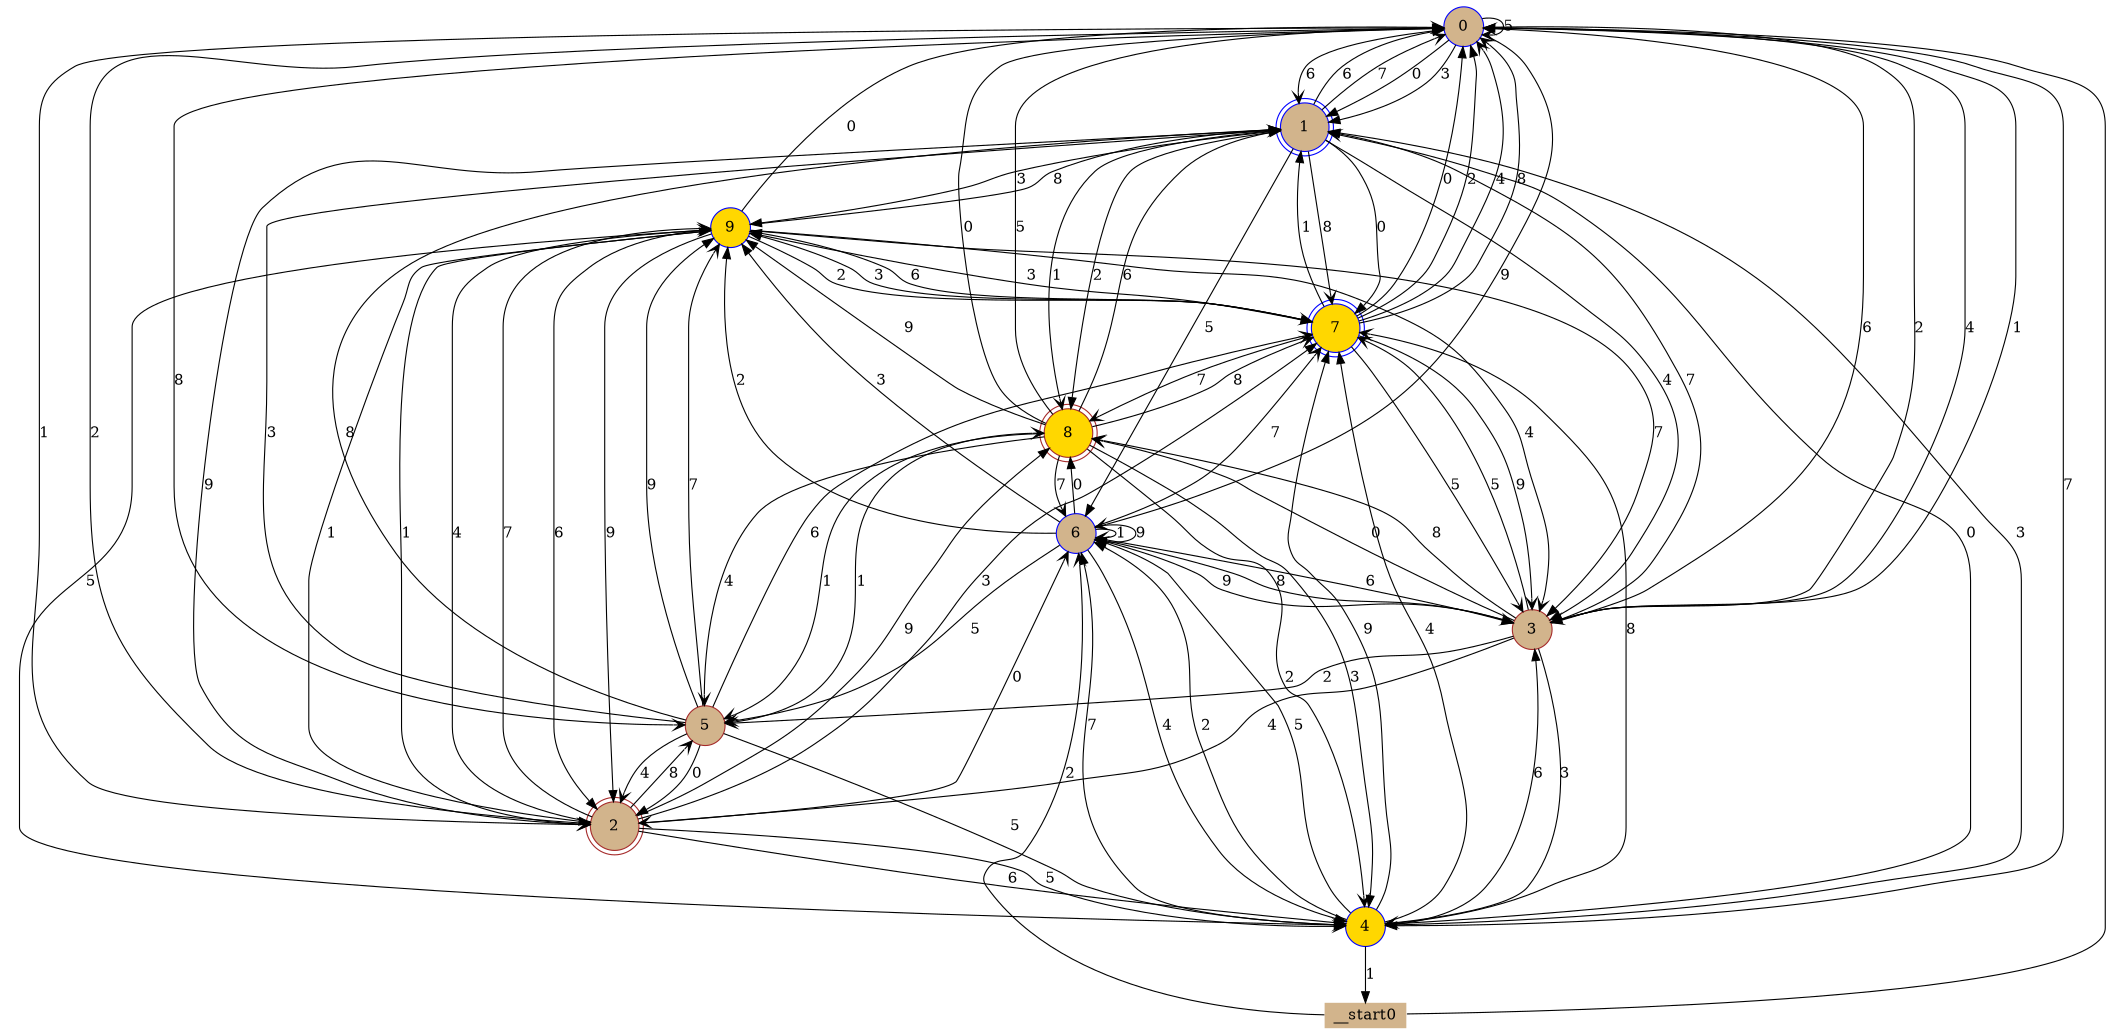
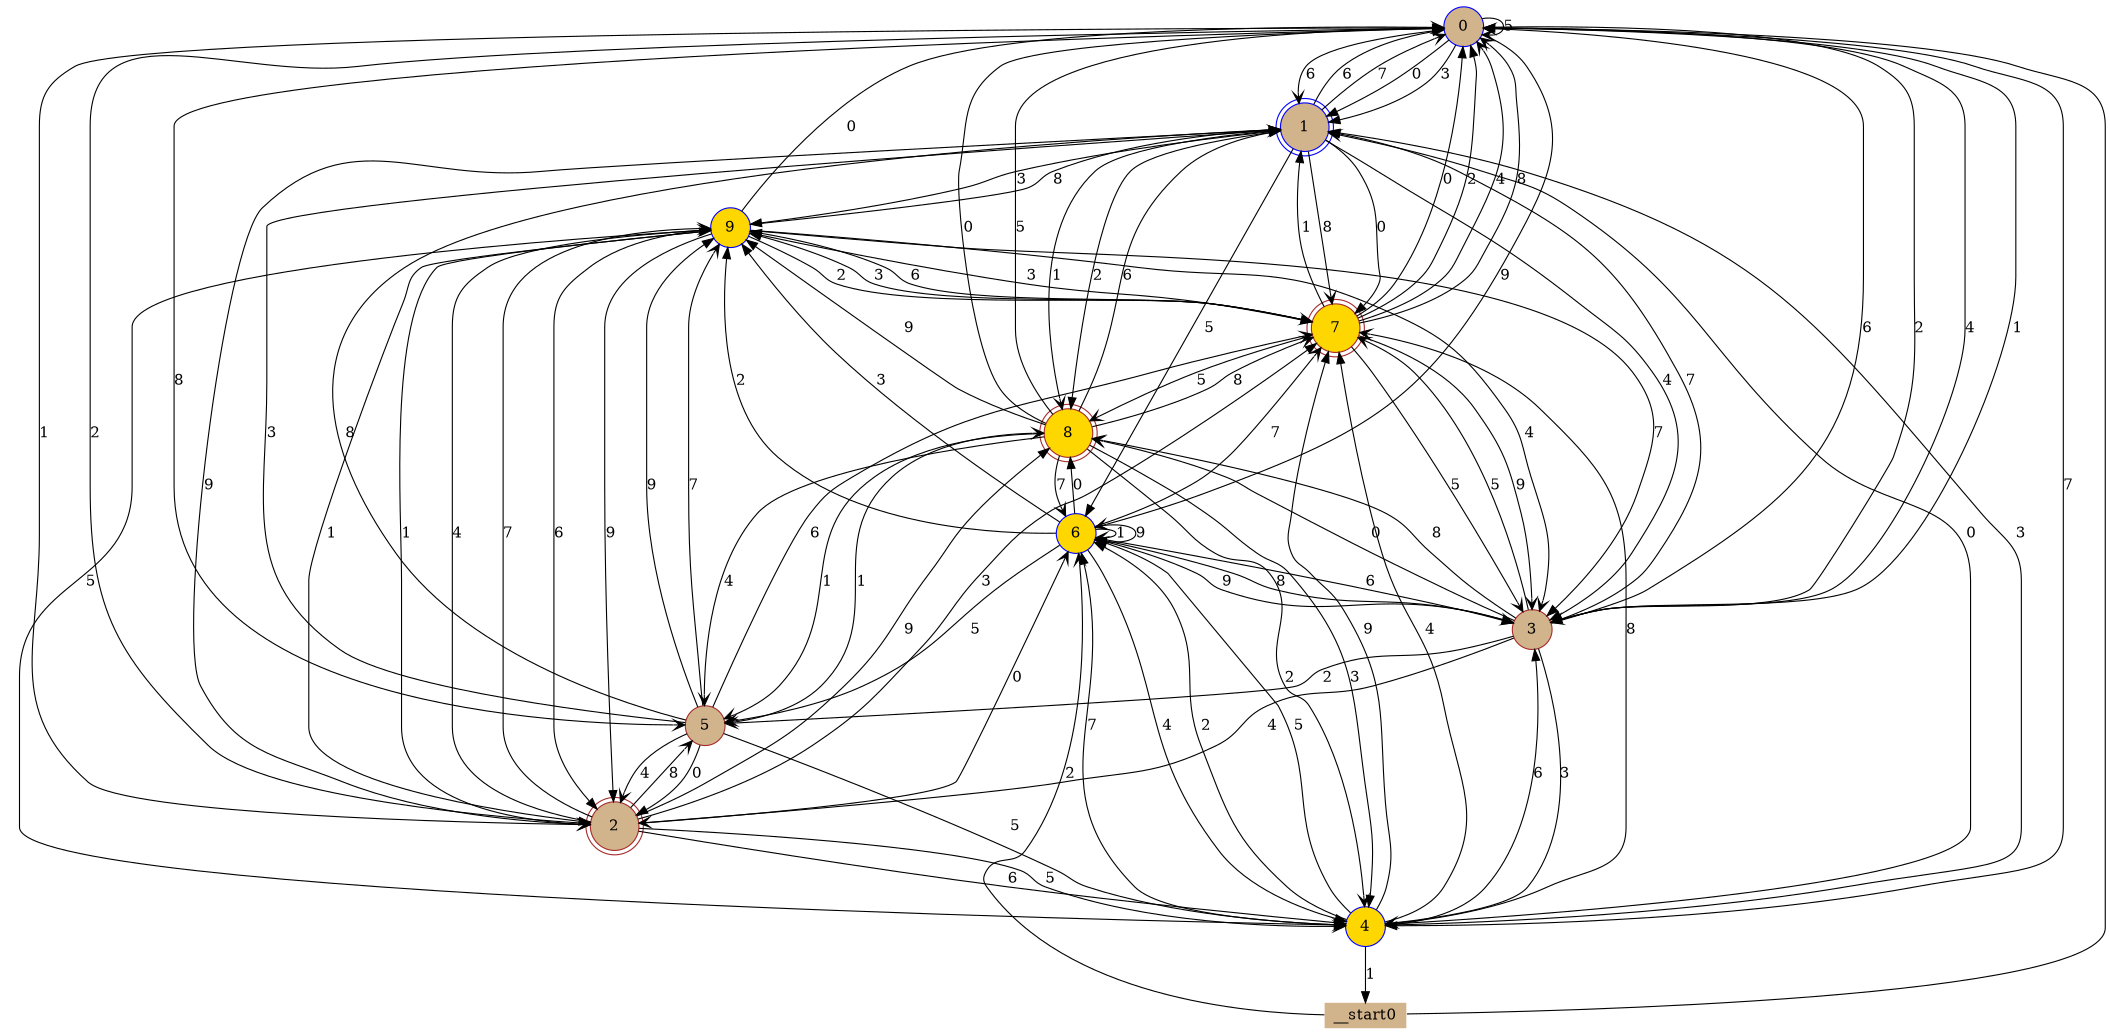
(1336, 328) -> (1336, 328)
(1202, 381) -> (1202, 381)
(1076, 534) -> (1076, 534)
